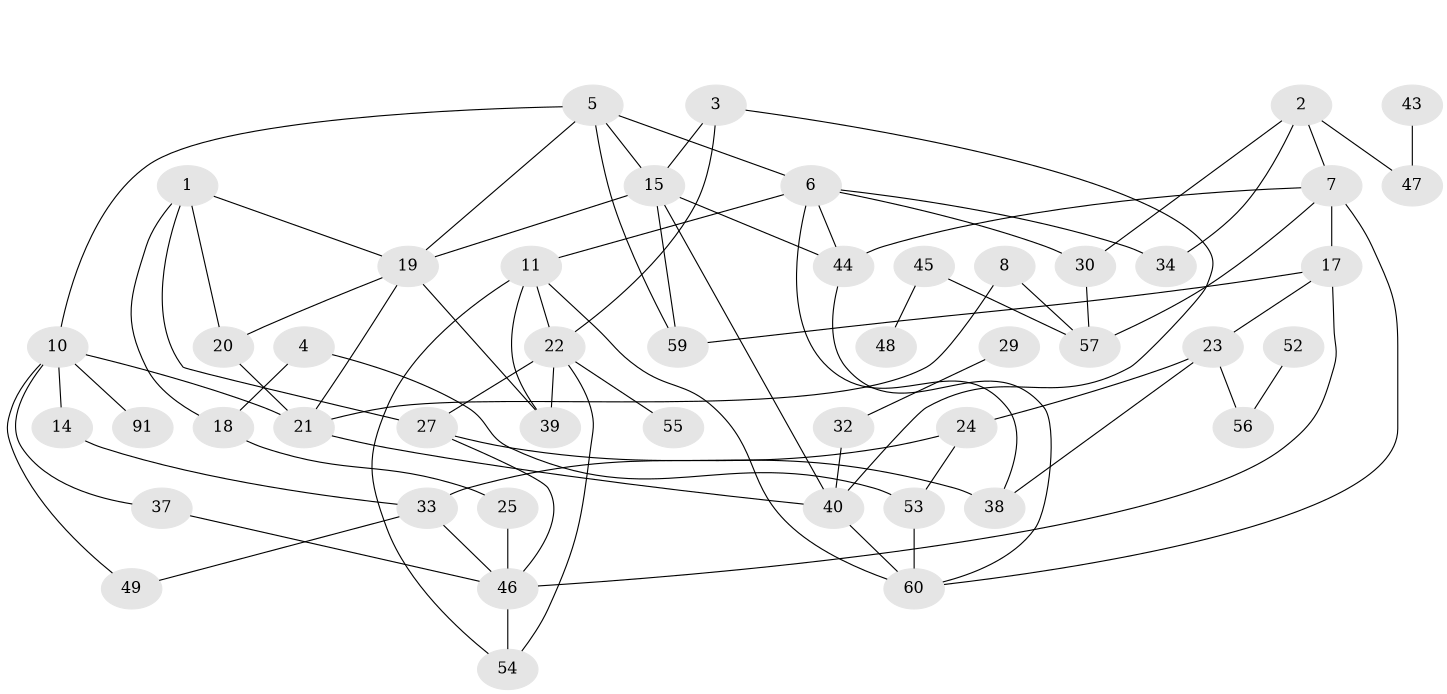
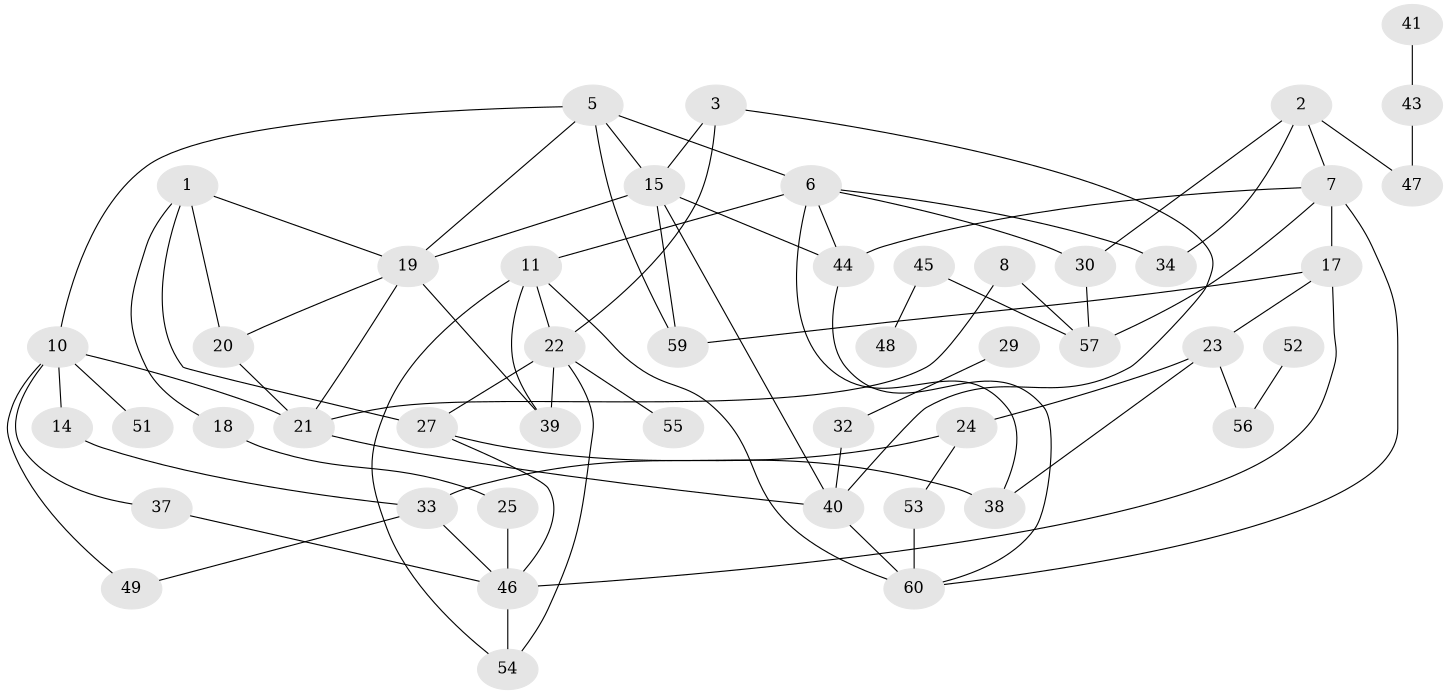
none -> (1412, 25)
(304, 347) -> none
(143, 428) -> (143, 428)
